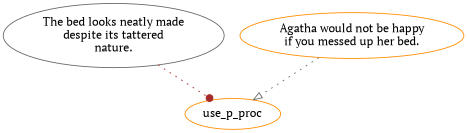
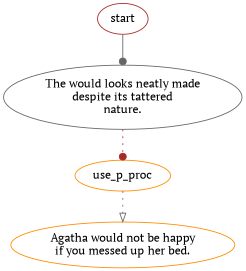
none -> (123, 19)
(114, 36) -> (123, 97)
(290, 76) -> (123, 202)
